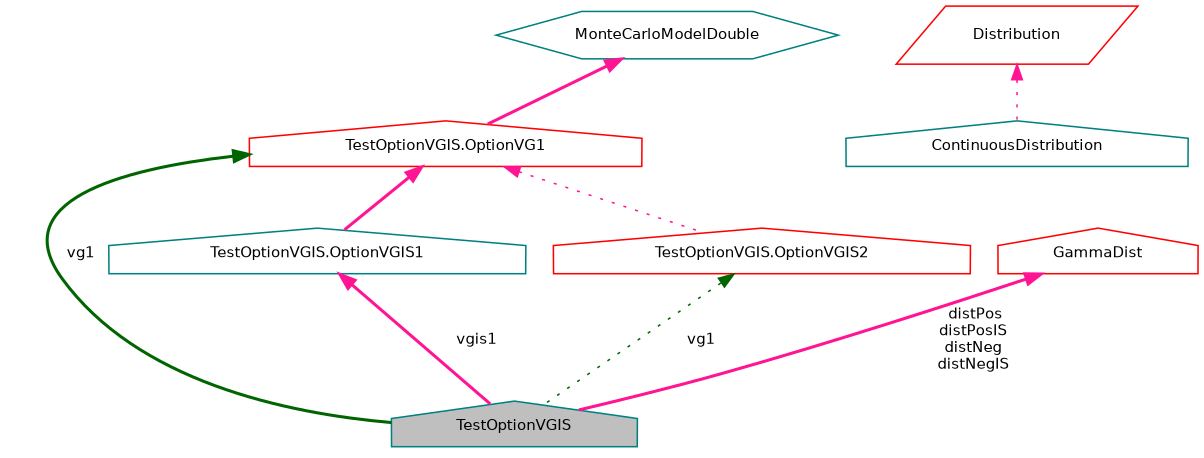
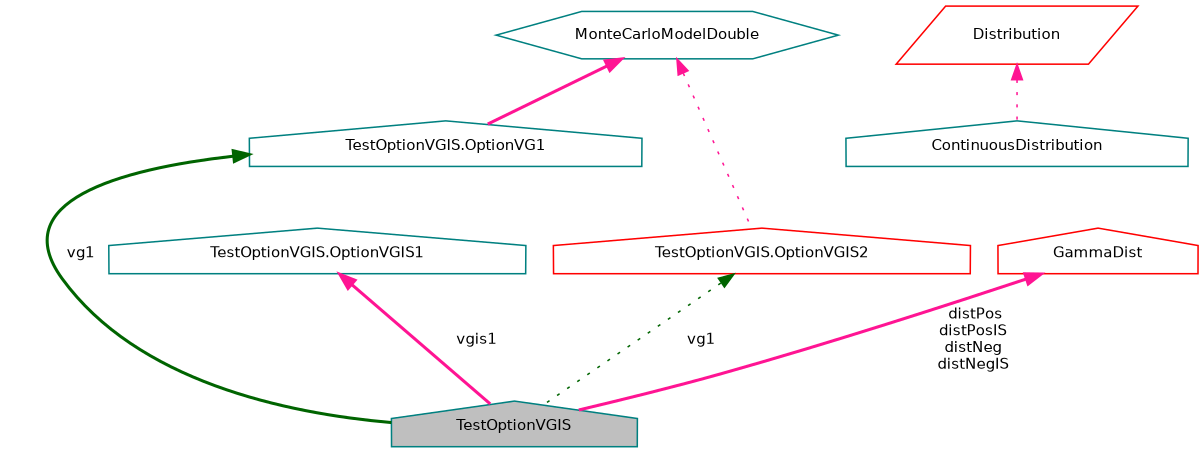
(446, 146) -> (446, 146)
(611, 202) -> (717, 151)
(377, 203) -> none
